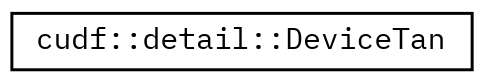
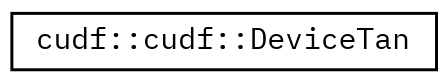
(242, 42) -> (224, 42)
